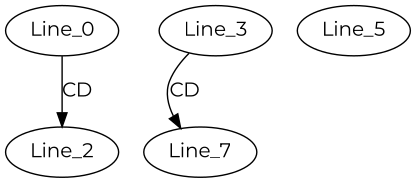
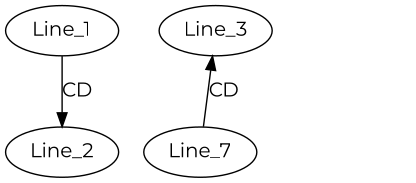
(62, 31) -> (62, 31)
(354, 31) -> none
(169, 82) -> (207, 98)
